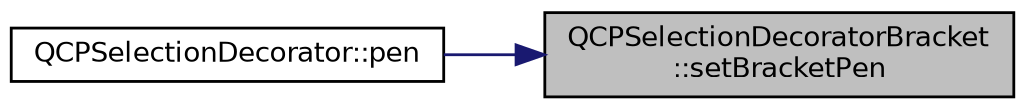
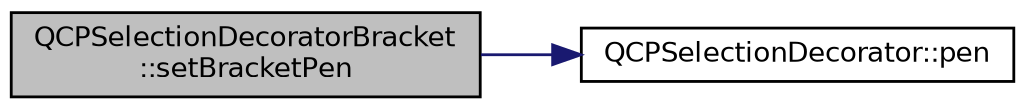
(480, 55) -> (517, 55)
